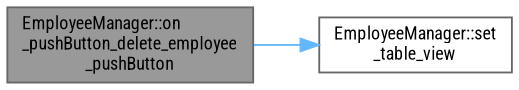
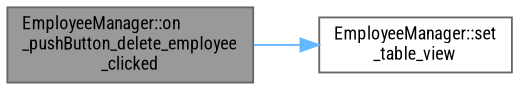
(130, 45) -> (130, 45)
